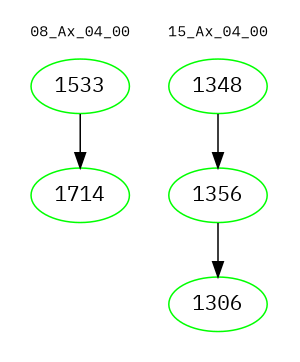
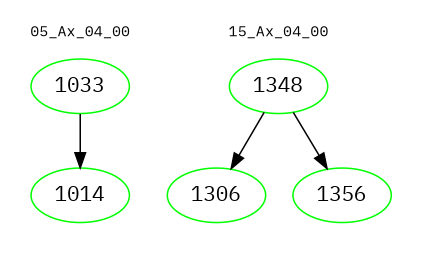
(81, 33) -> (81, 33)
(80, 86) -> (80, 86)
(80, 195) -> (80, 195)
(218, 242) -> (252, 134)
